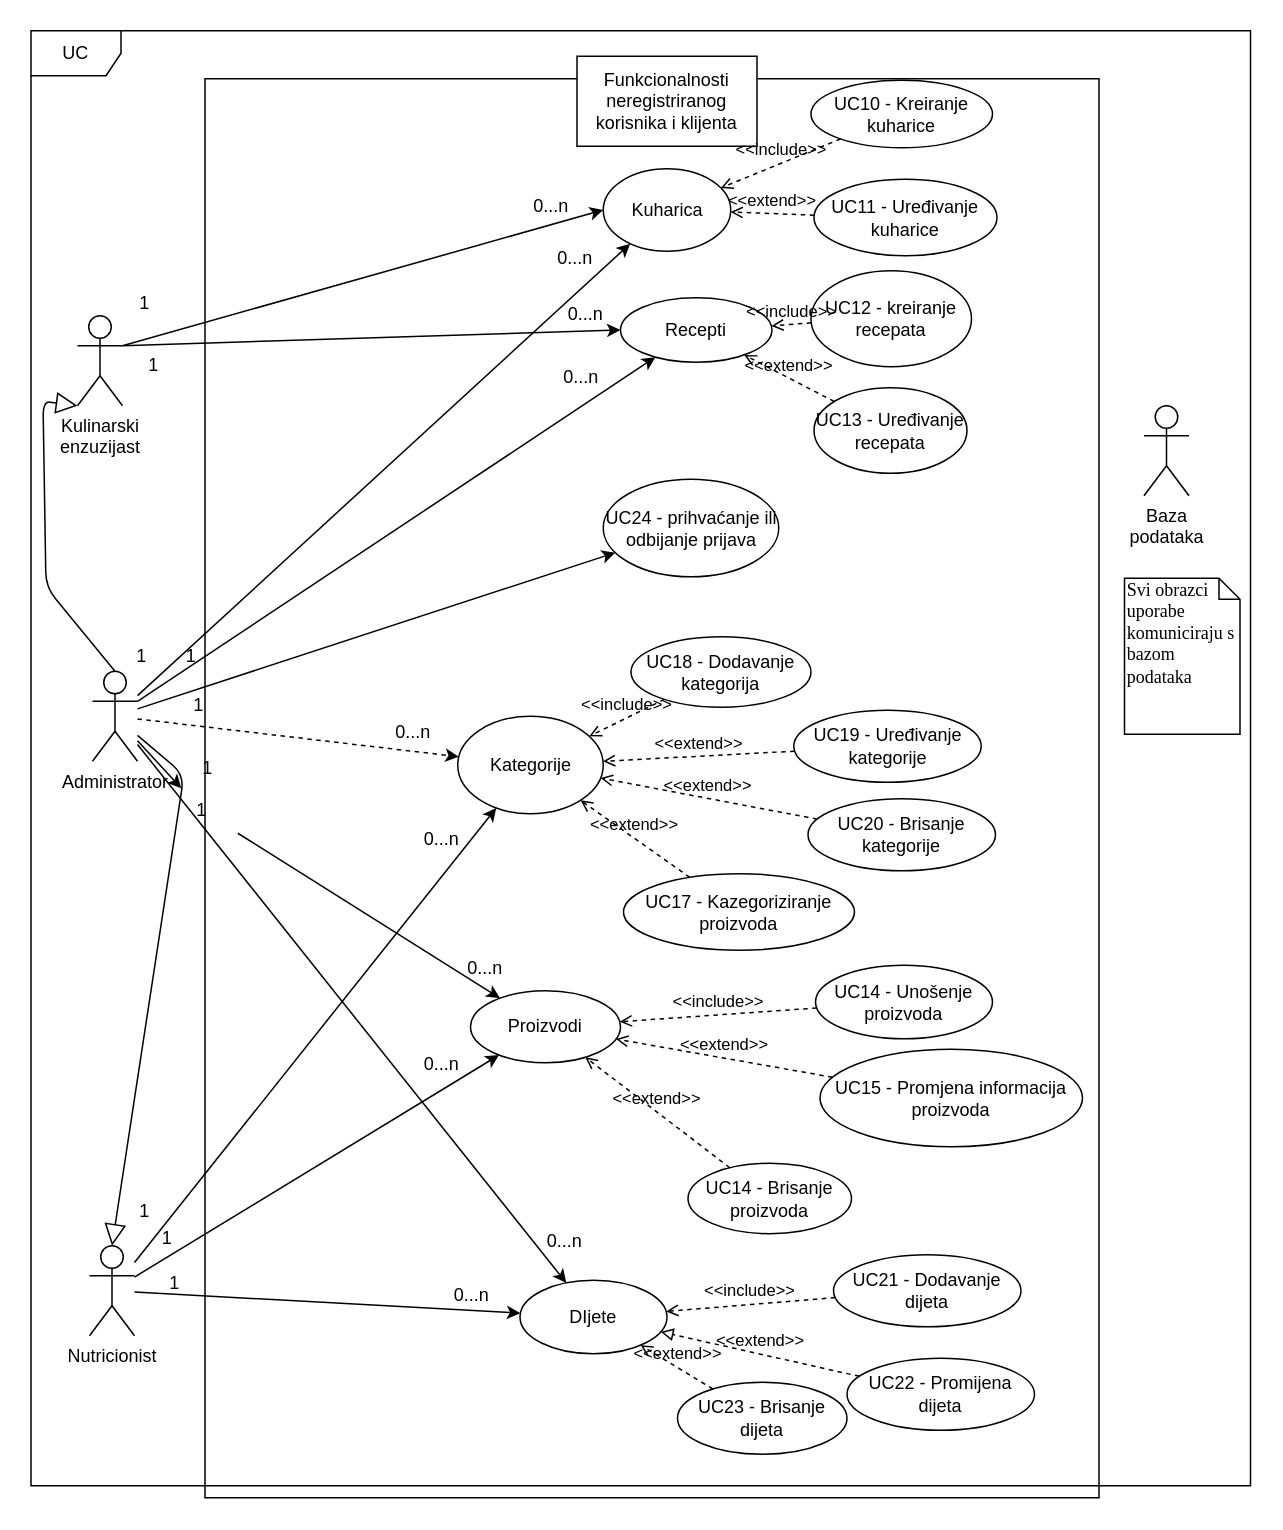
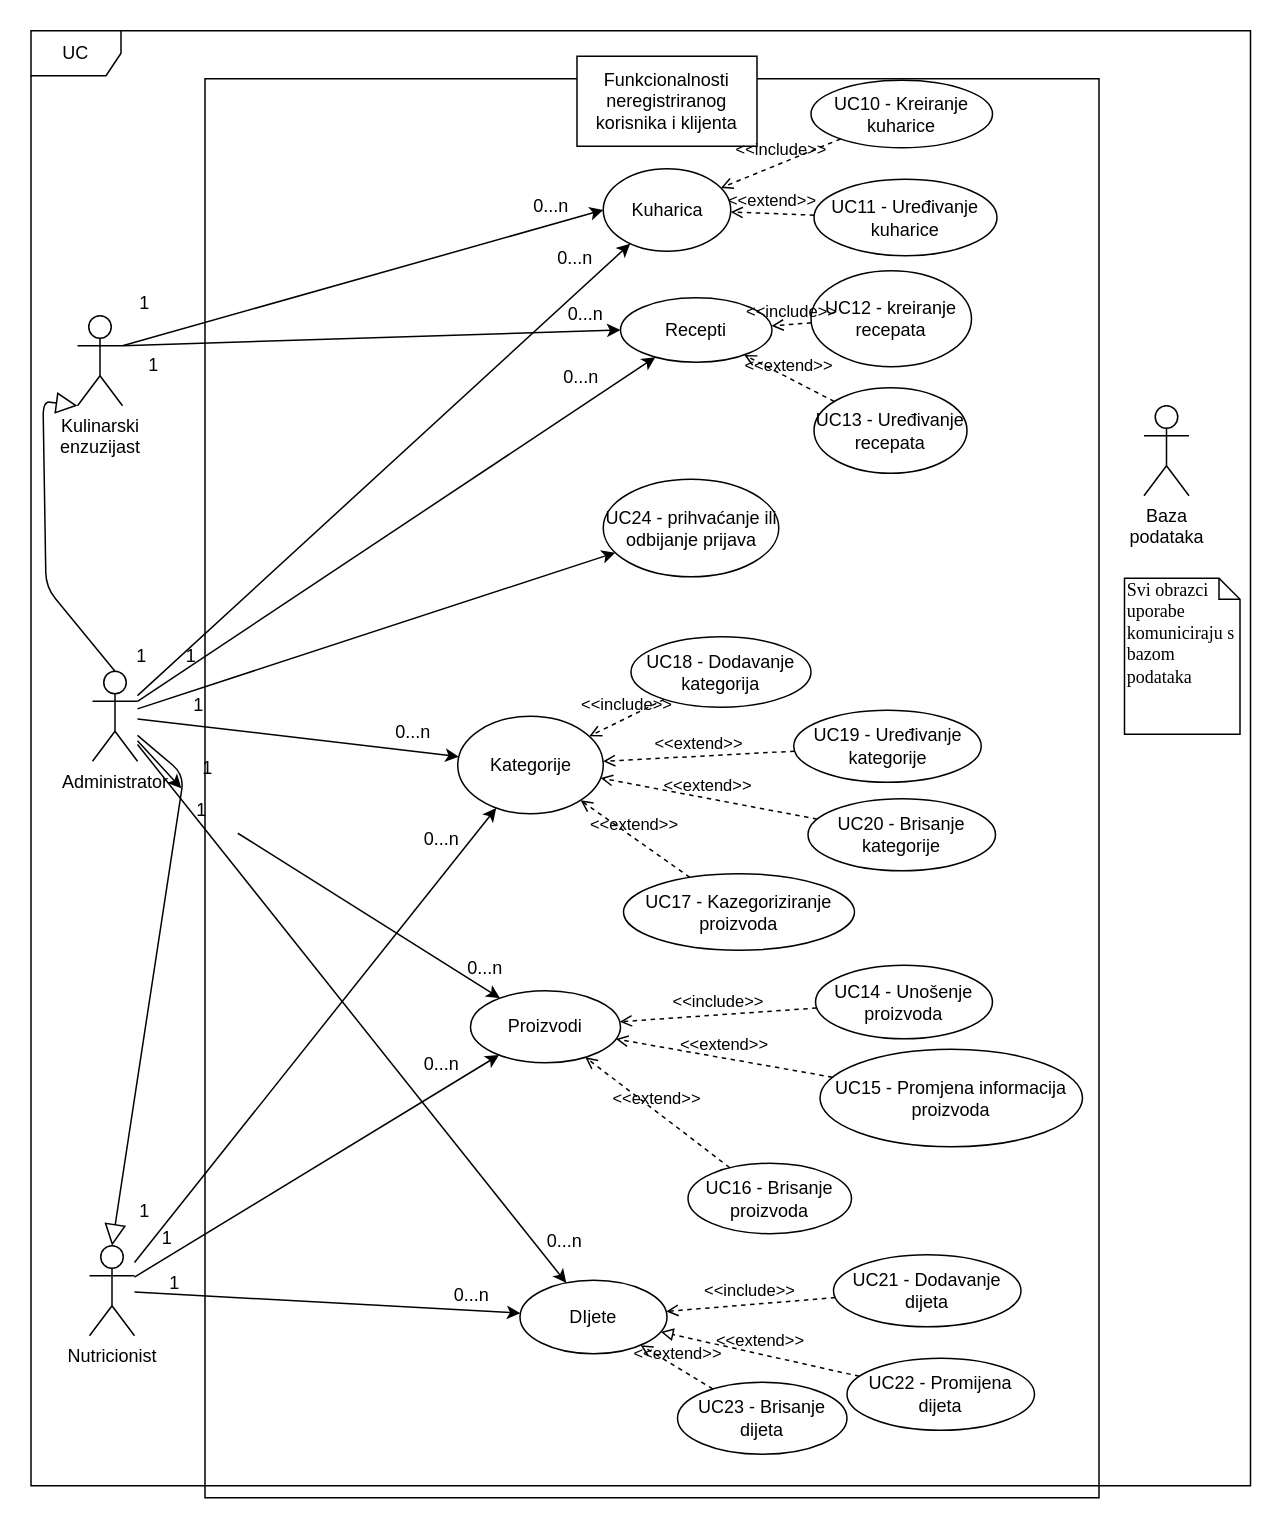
(295, 737) -> (295, 737)
(770, 1199) -> (770, 1199)
